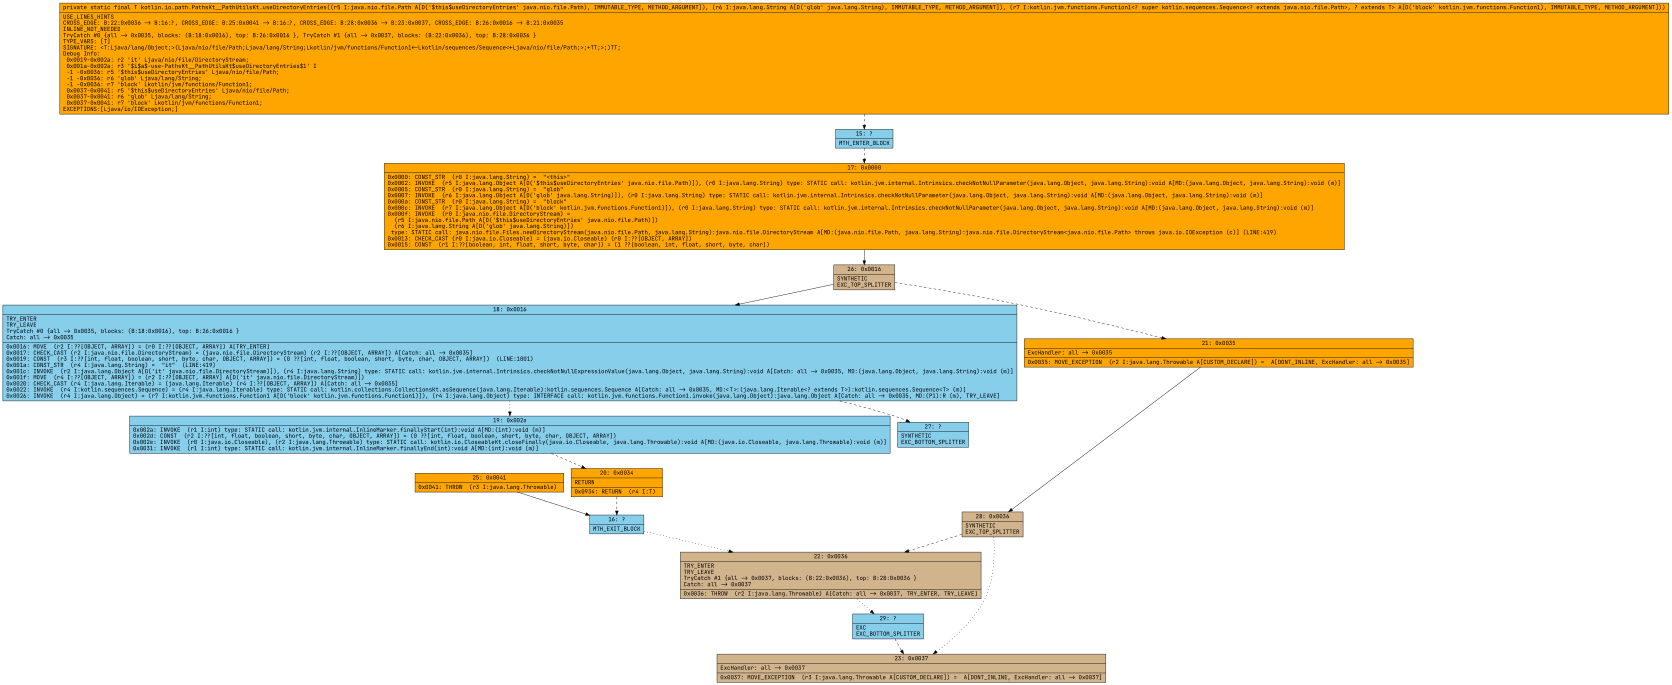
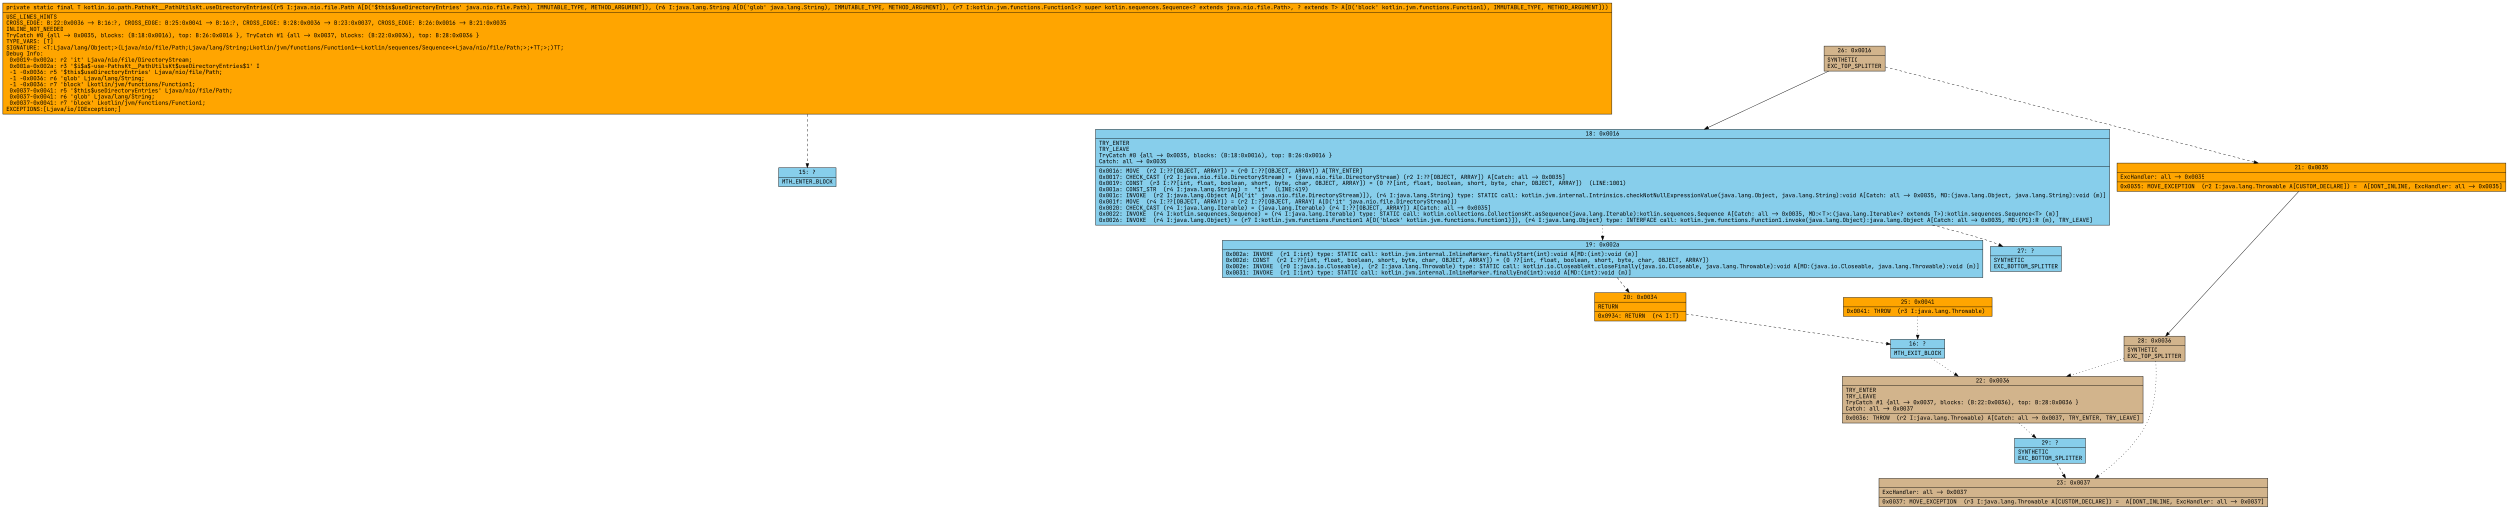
(864, 206) -> none
(552, 503) -> (1918, 326)
(935, 543) -> (2097, 367)
(861, 628) -> (2033, 452)
